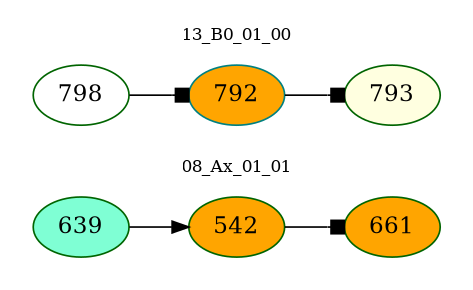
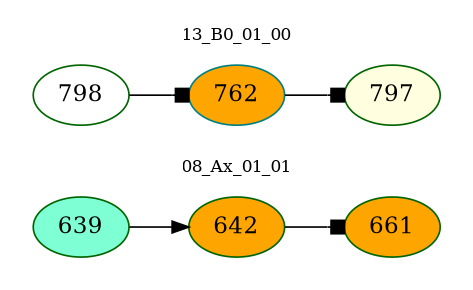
(237, 95) -> (237, 95)
(392, 95) -> (392, 95)
(237, 227) -> (237, 227)
